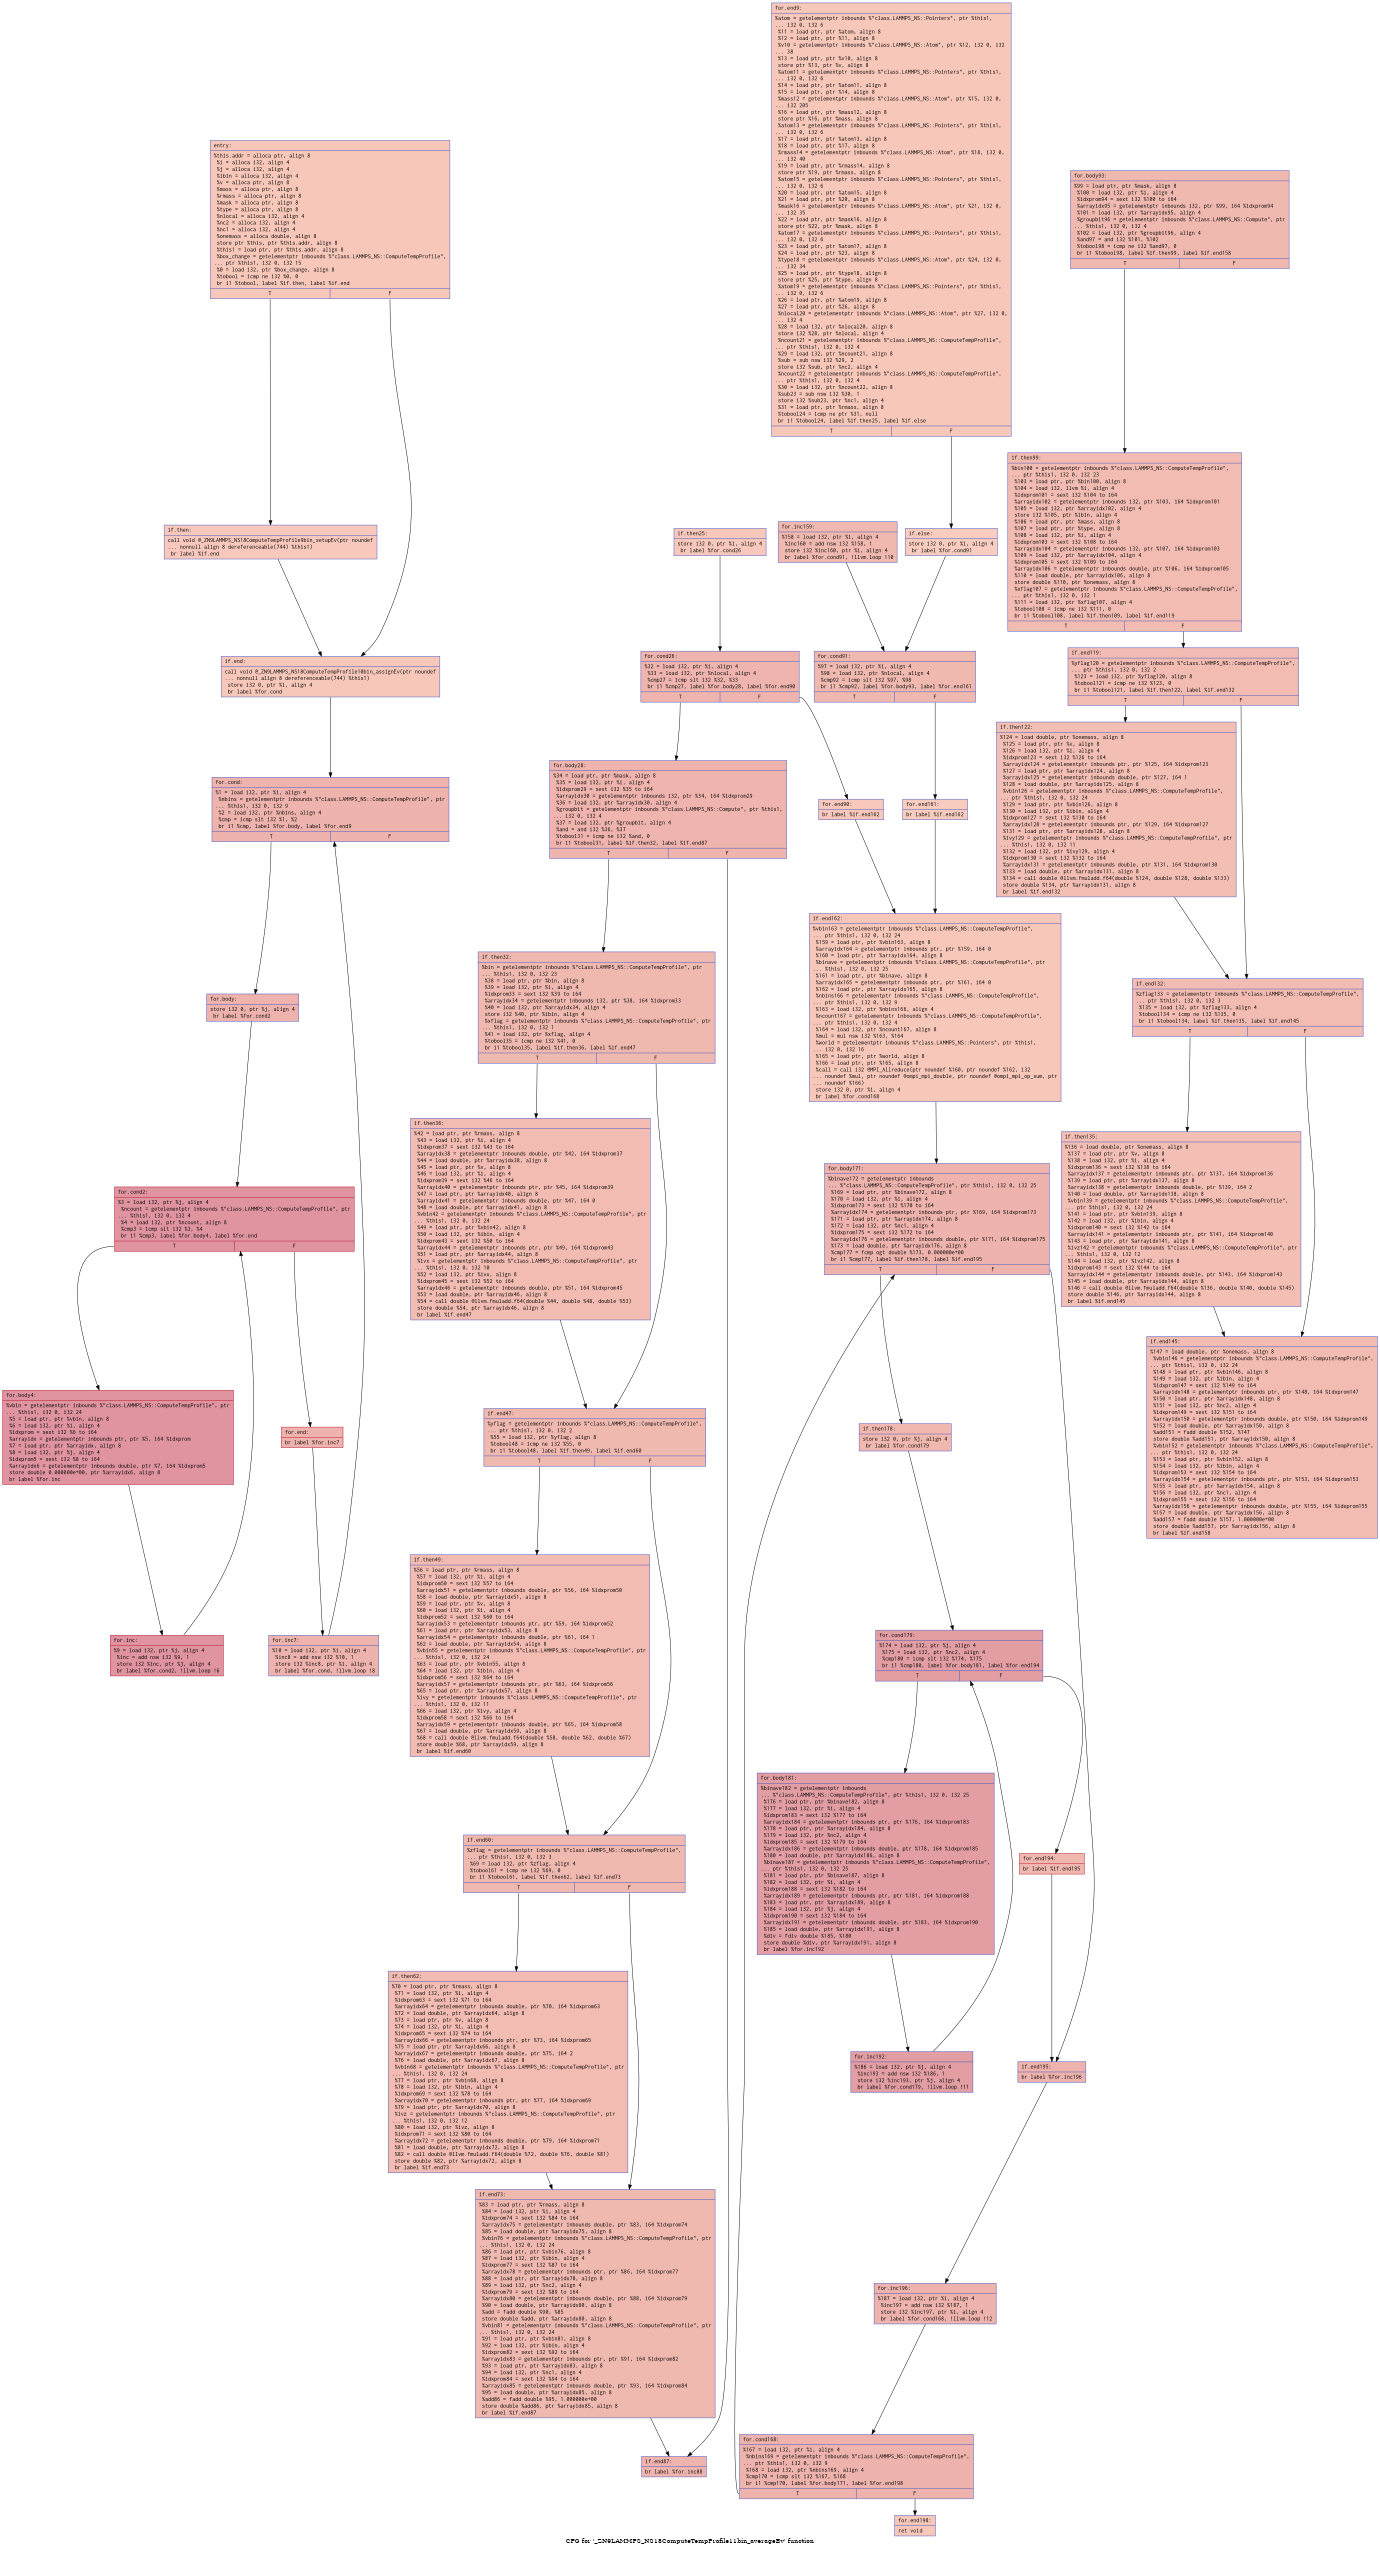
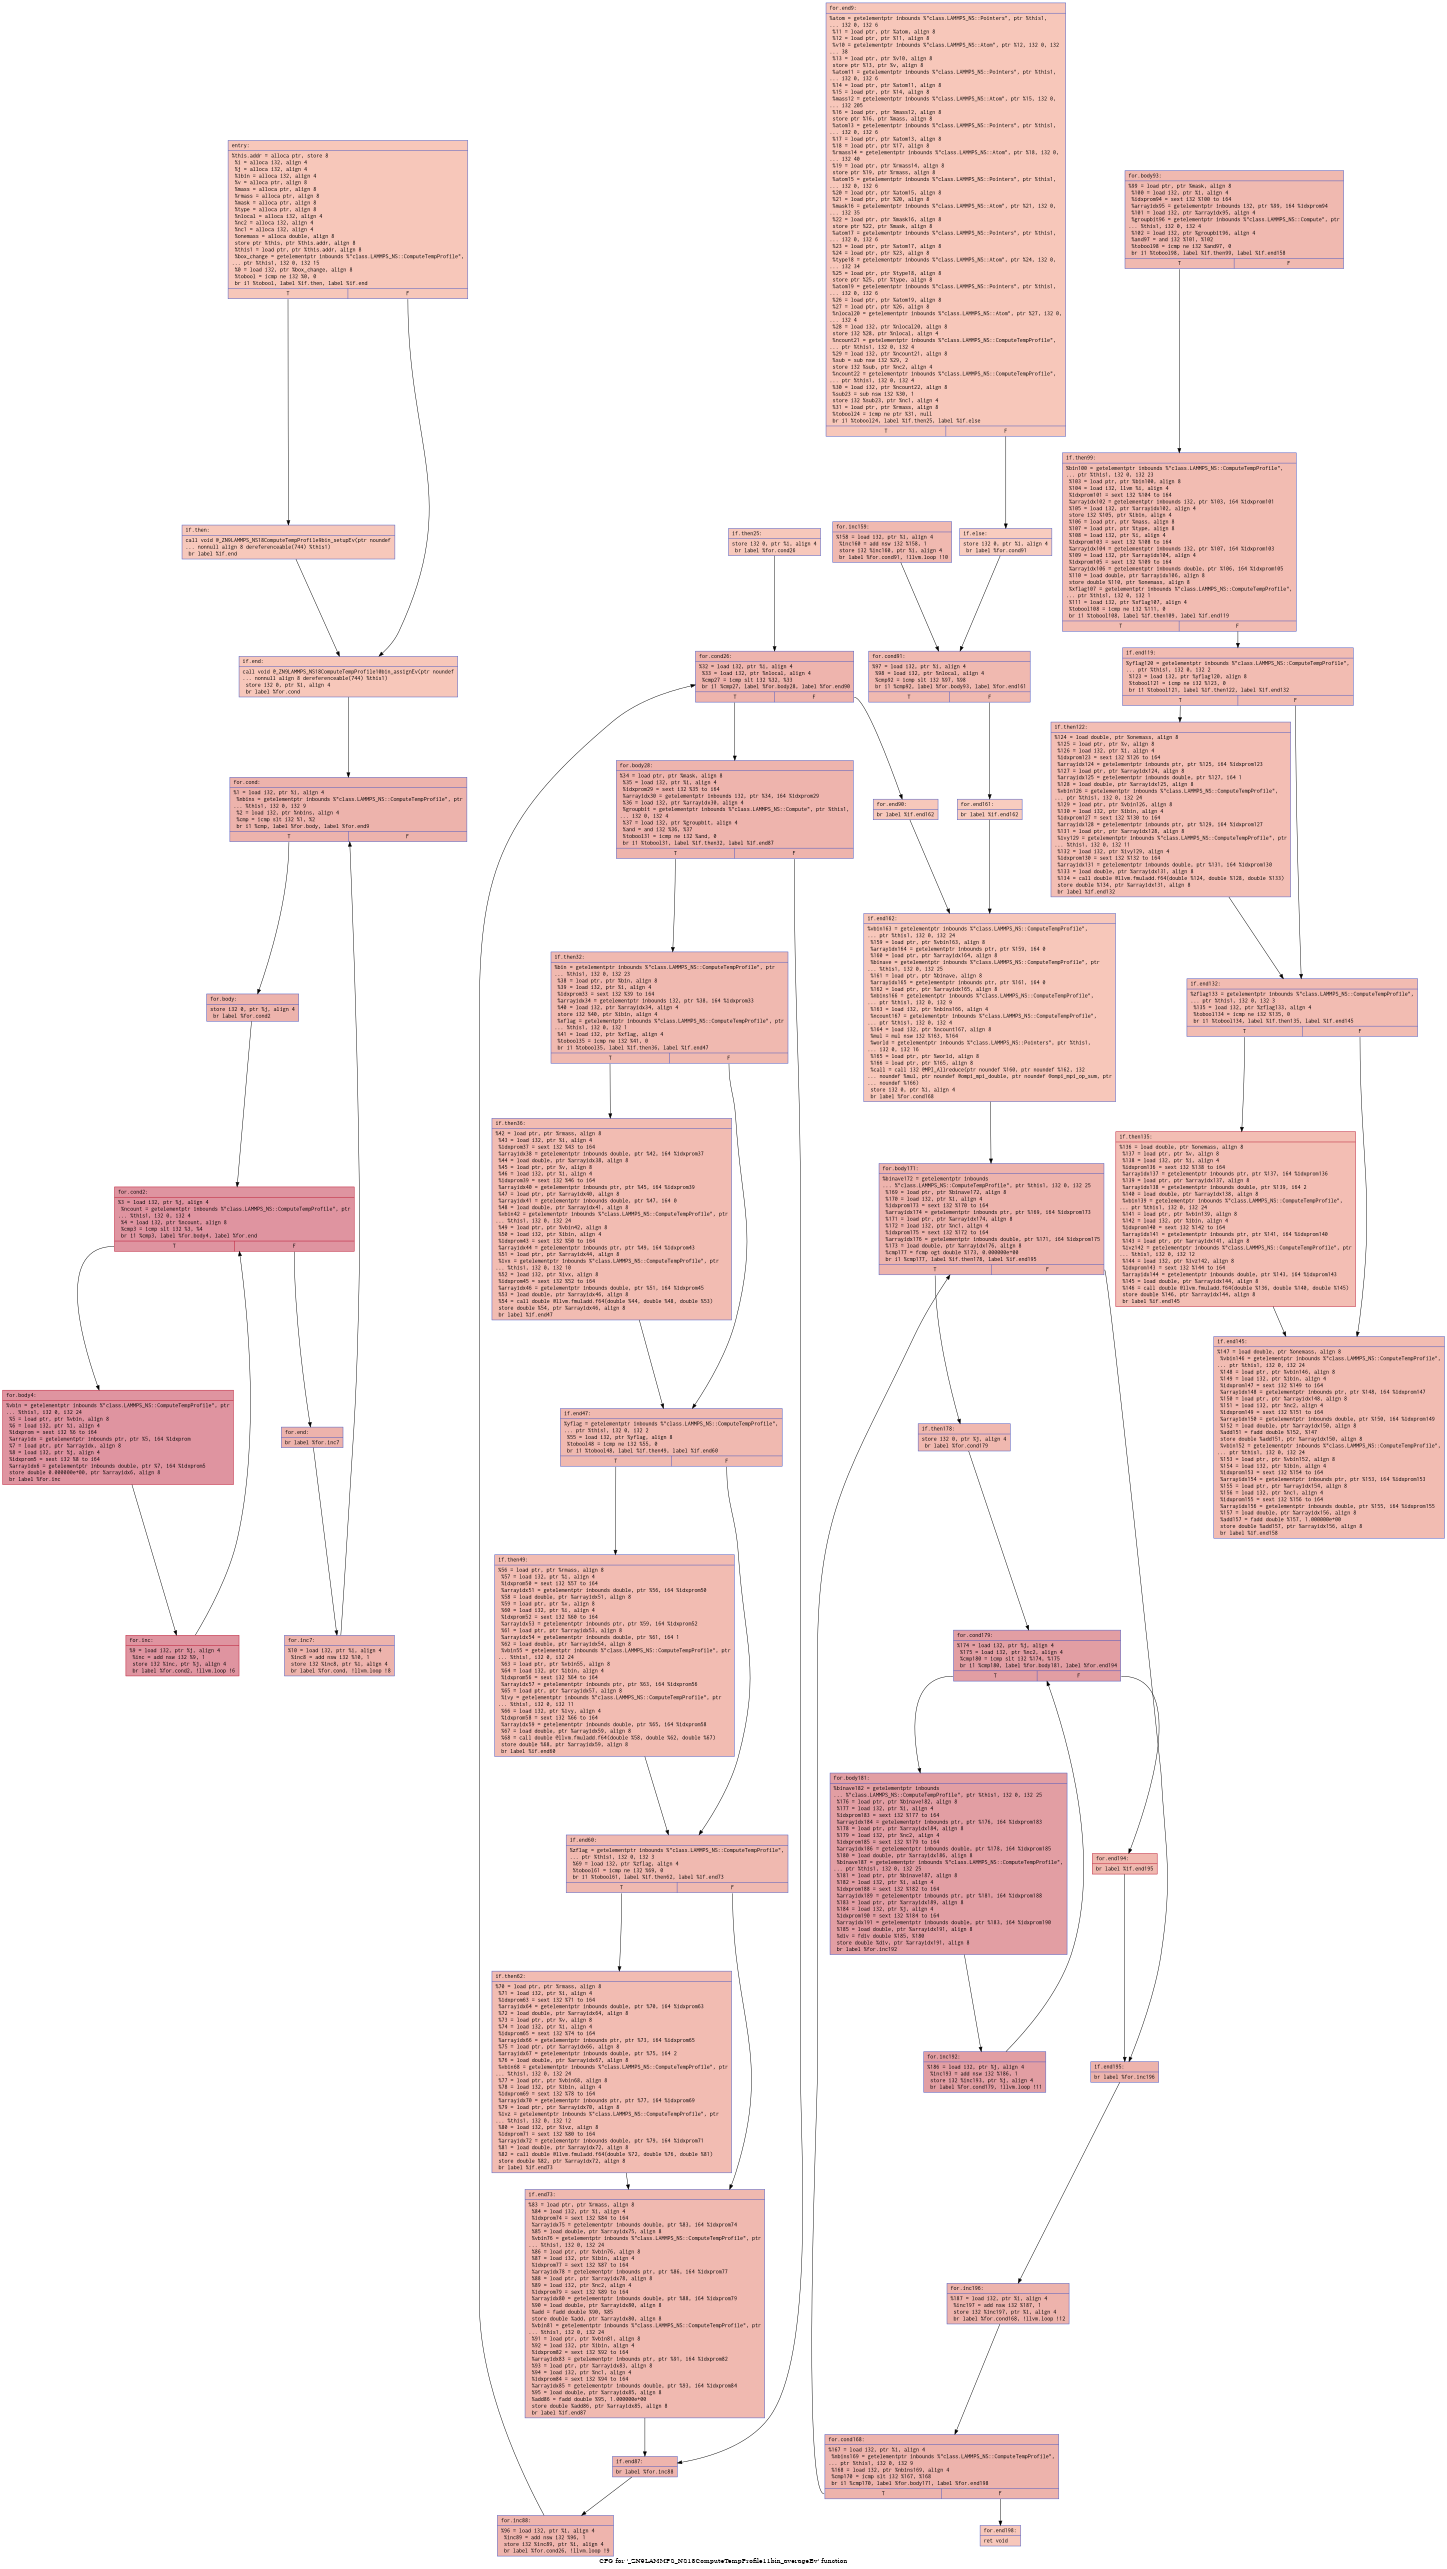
(262, 156) -> (280, 156)
(1181, 1219) -> (1236, 1219)
(312, 1437) -> (312, 1437)
none -> (555, 2536)
